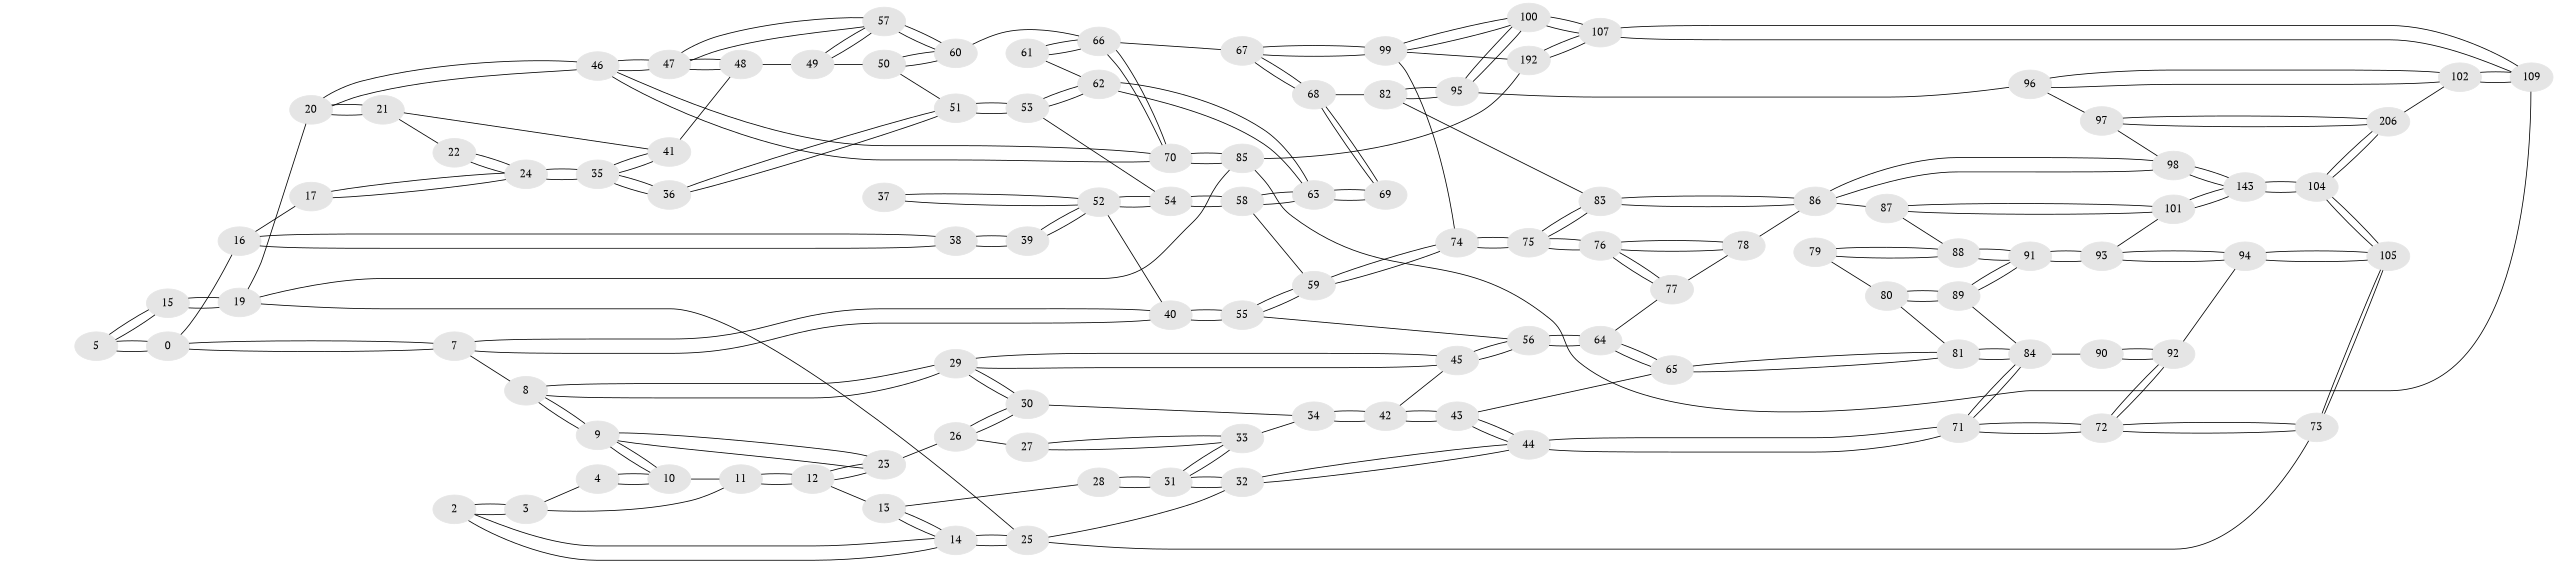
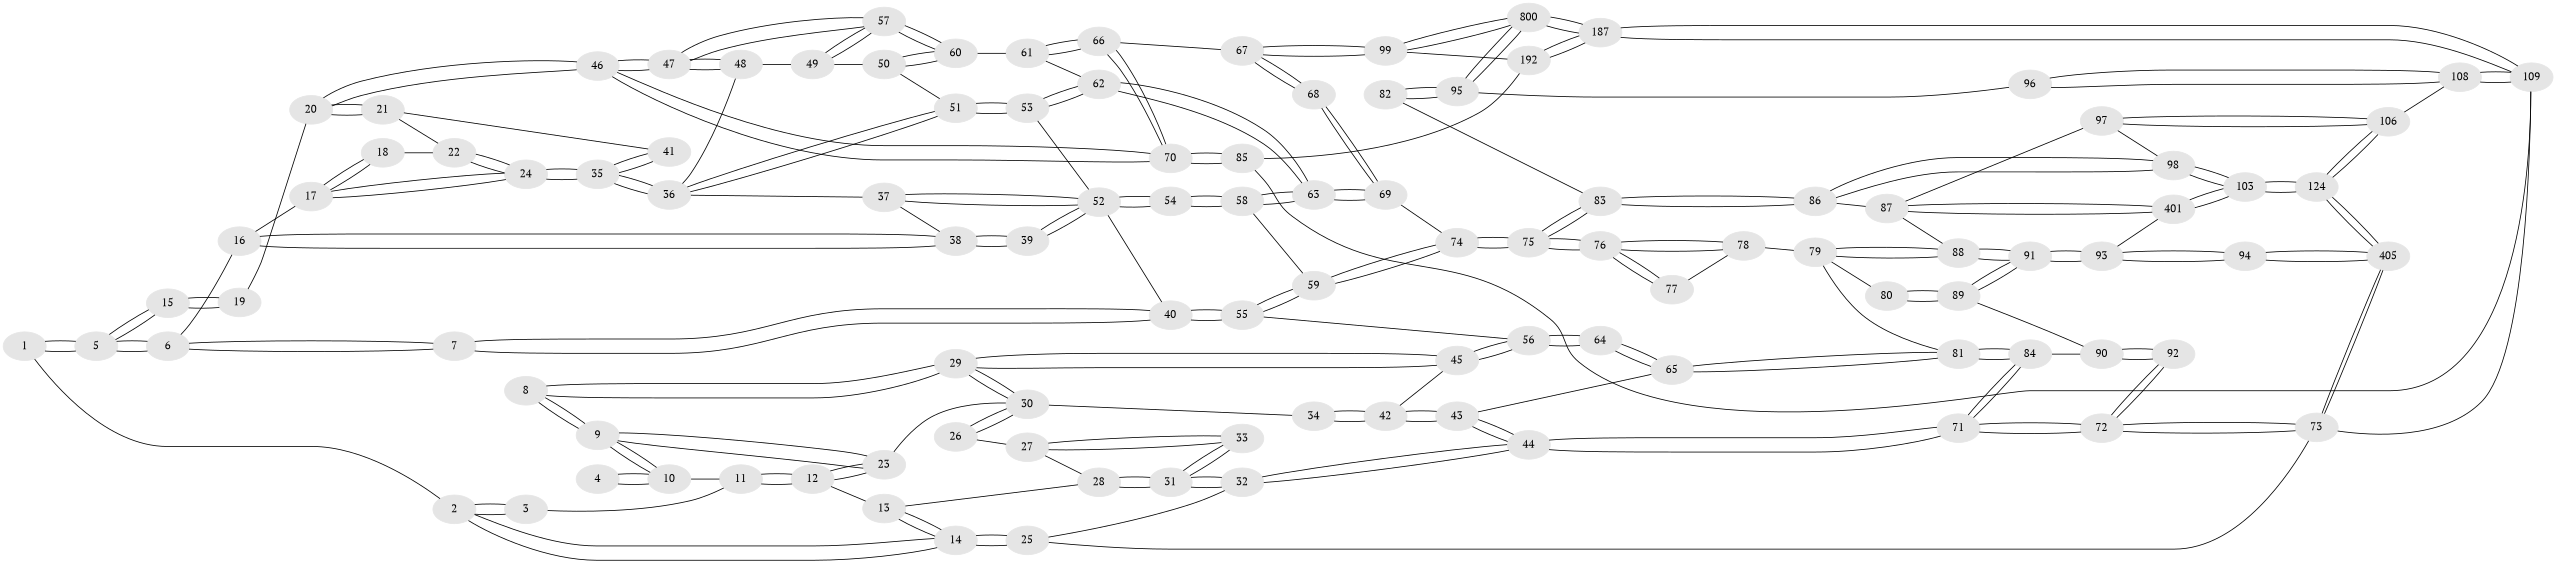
(1529, 18) -> (1529, 18)
(1025, 30) -> (992, 53)
(1600, 33) -> (1600, 33)
(2460, 77) -> (2460, 77)
(1350, 95) -> none
(2066, 103) -> (1994, 165)
(701, 113) -> (713, 133)
(2388, 122) -> (2388, 122)
(1435, 142) -> (1421, 219)
none -> (383, 153)
(1099, 155) -> (1063, 155)
(2245, 187) -> (2245, 187)
(2317, 187) -> (2317, 187)
none -> (777, 196)
(2173, 209) -> (2173, 209)
none -> (920, 219)
(1779, 224) -> (1779, 249)
(2388, 256) -> (2388, 256)
(767, 279) -> none
(2209, 305) -> none
(672, 309) -> none
(1636, 315) -> none
(1923, 325) -> (1871, 321)
(1994, 325) -> (2031, 324)
none -> (2511, 325)
none -> (25, 346)
(168, 346) -> (168, 346)
(490, 368) -> none
(1278, 427) -> none
(924, 449) -> (943, 412)
none -> (1063, 465)
(562, 494) -> none
